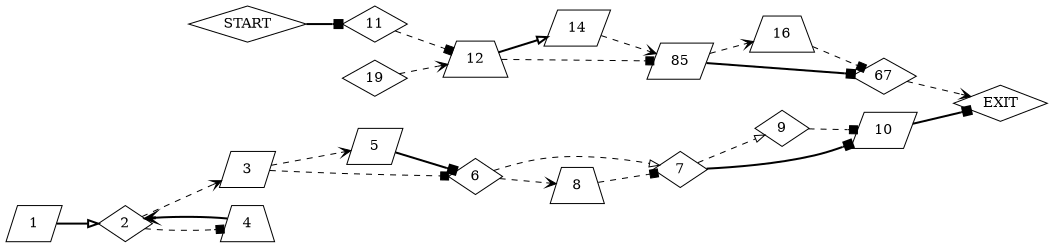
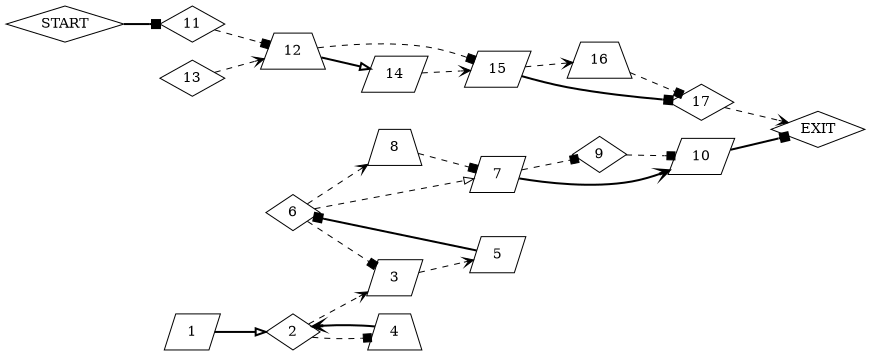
(680, 61) -> (498, 69)
(884, 76) -> (701, 102)
(375, 78) -> (192, 78)
(727, 151) -> (545, 165)
(775, 162) -> (590, 185)
(680, 169) -> (498, 174)
(354, 174) -> (337, 241)
